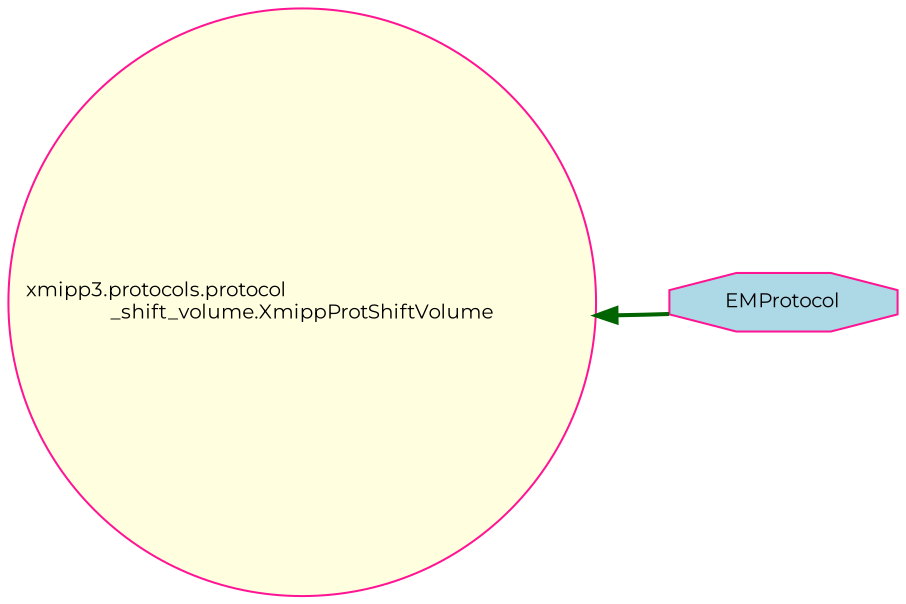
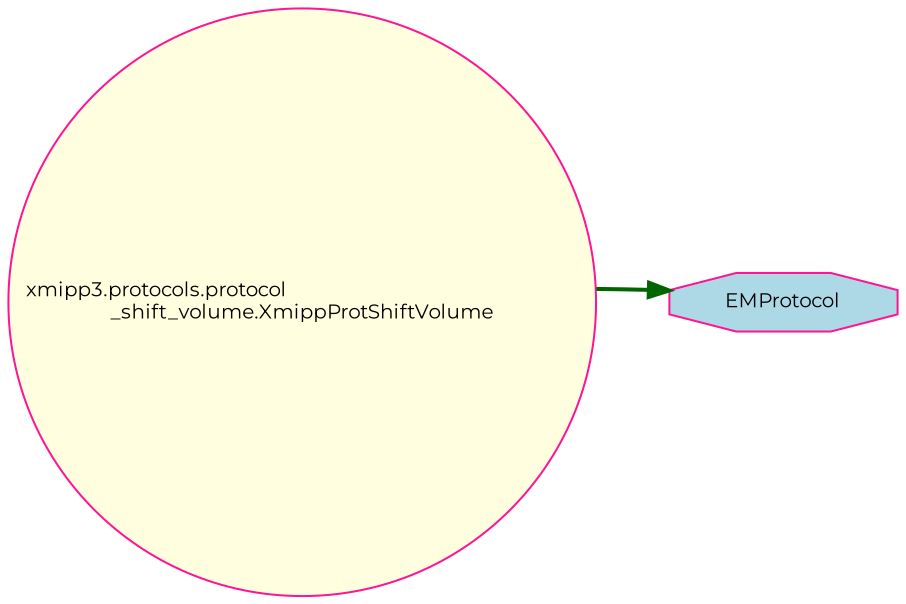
(643, 315) -> (622, 289)
